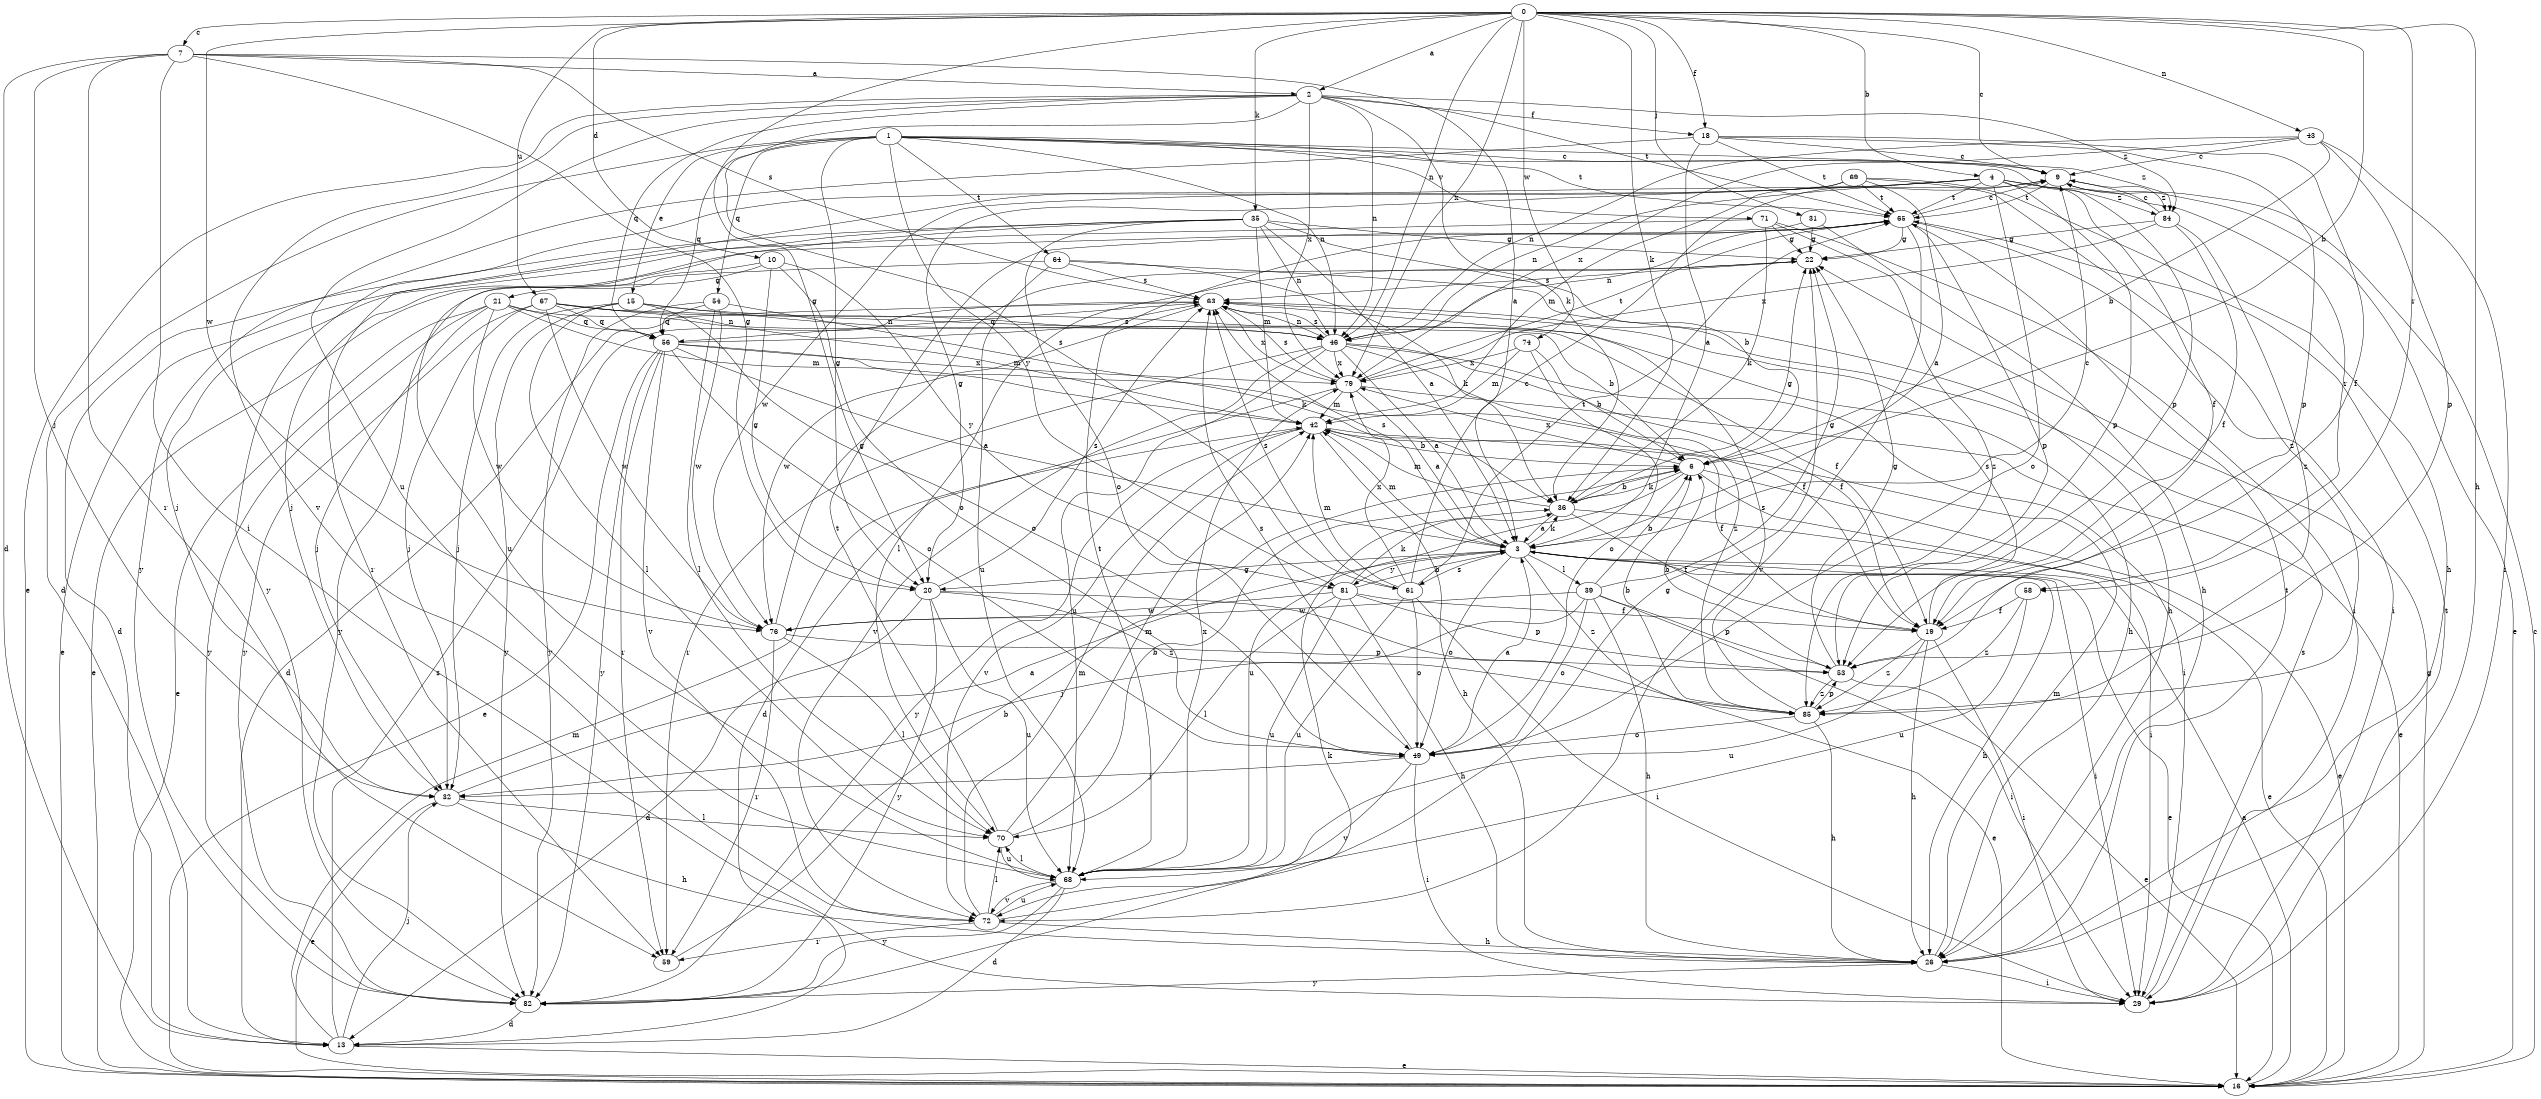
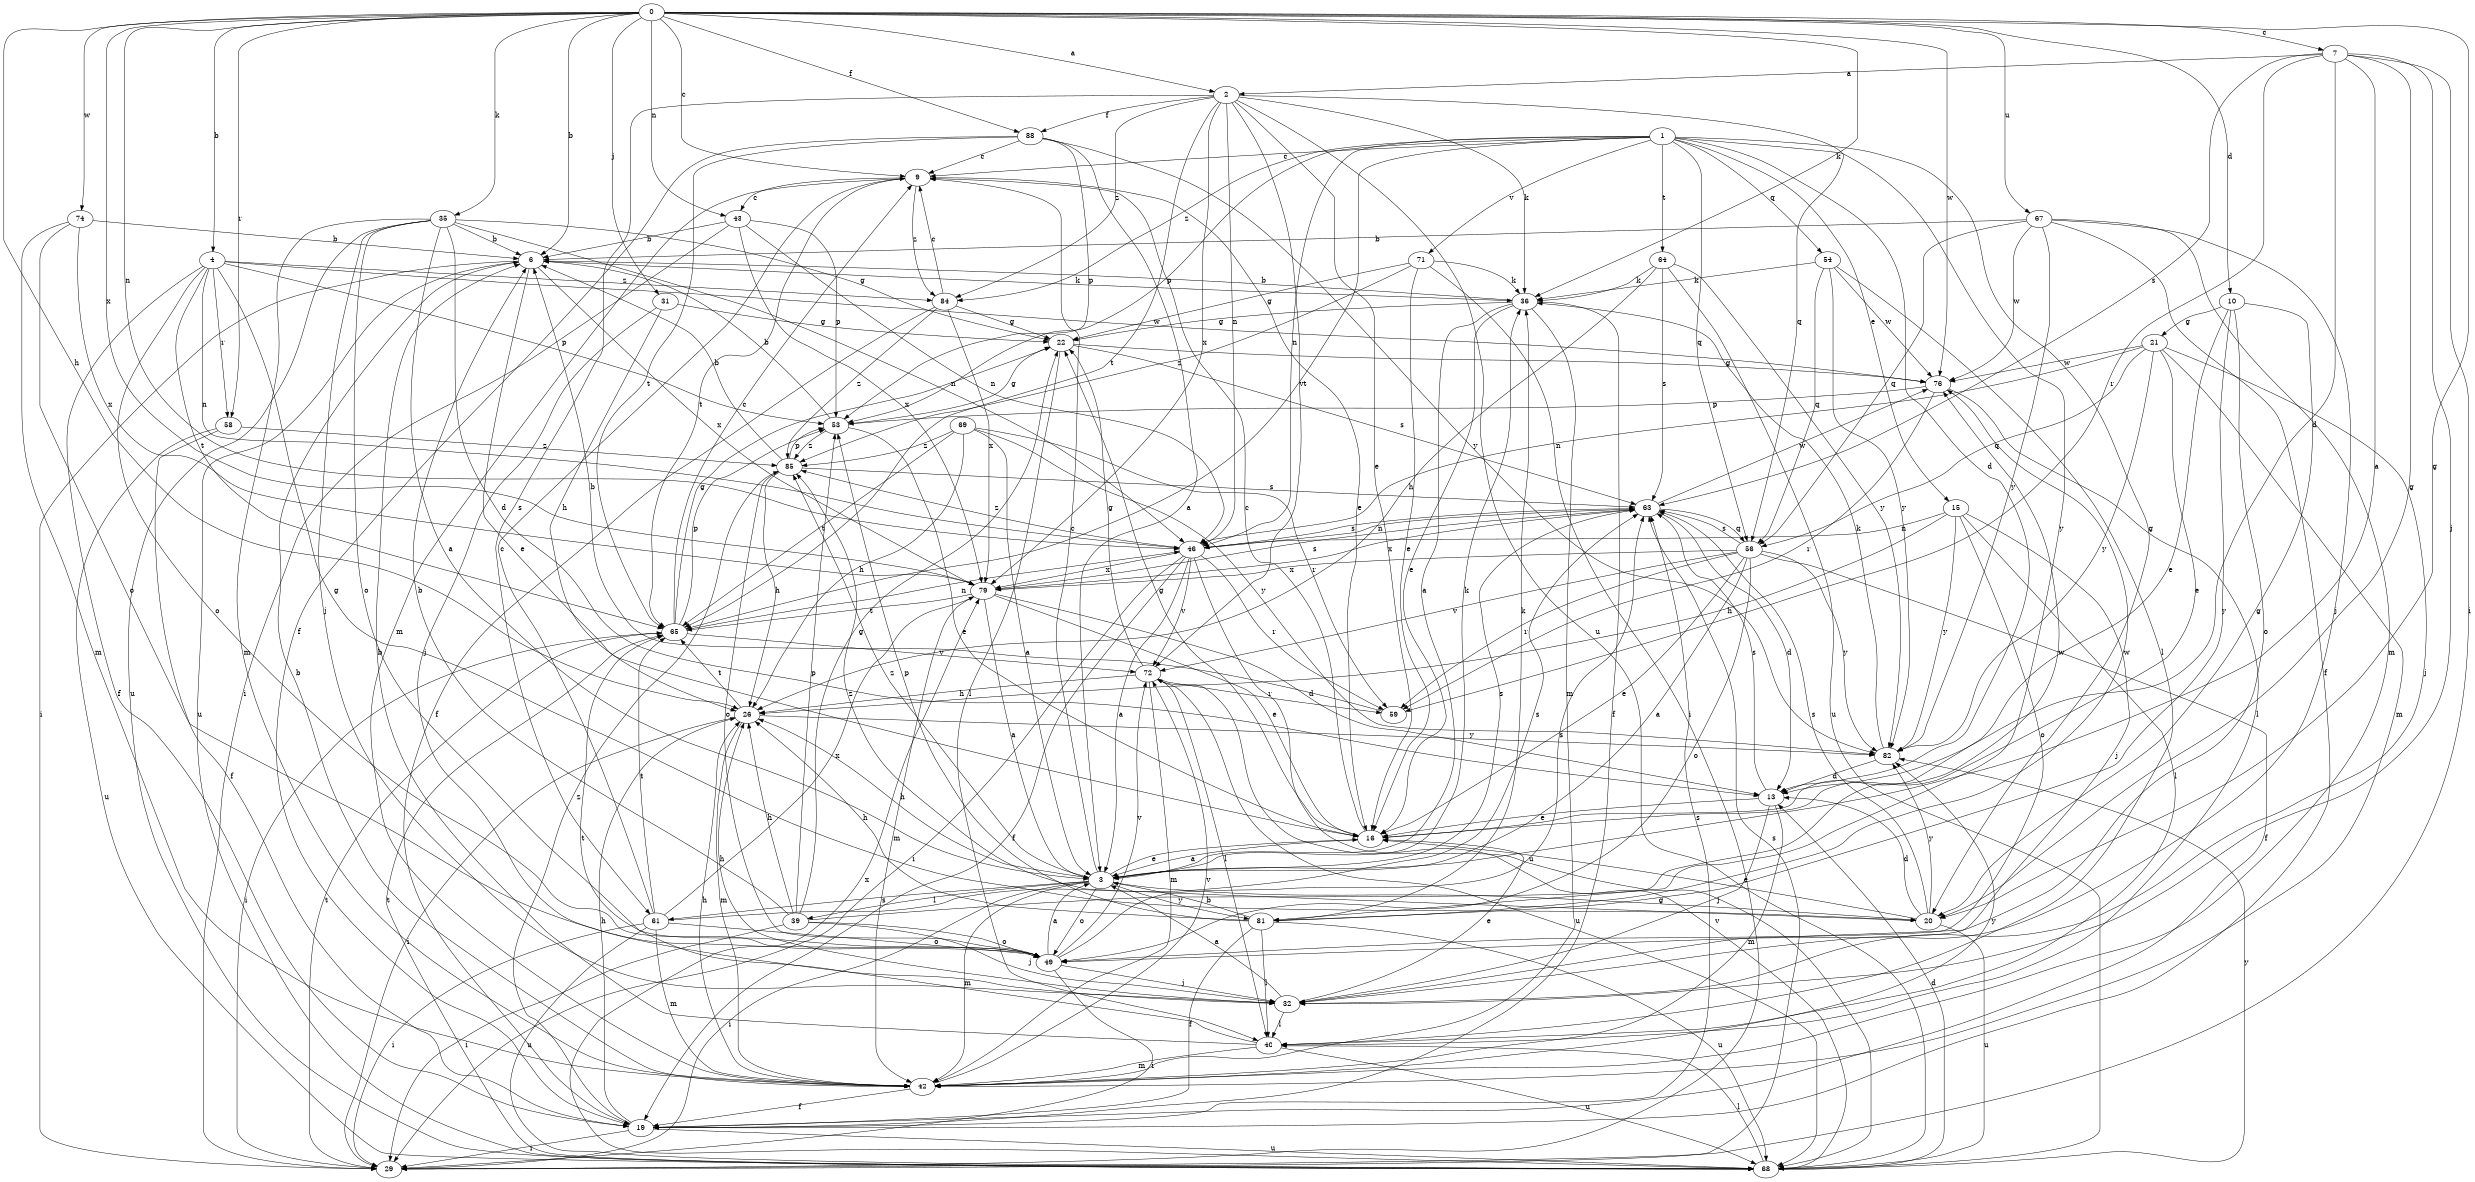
(1706, 136) -> (1030, 136)
(2187, 155) -> (820, 181)
(1164, 274) -> (1497, 360)
(1001, 839) -> (1269, 1045)
